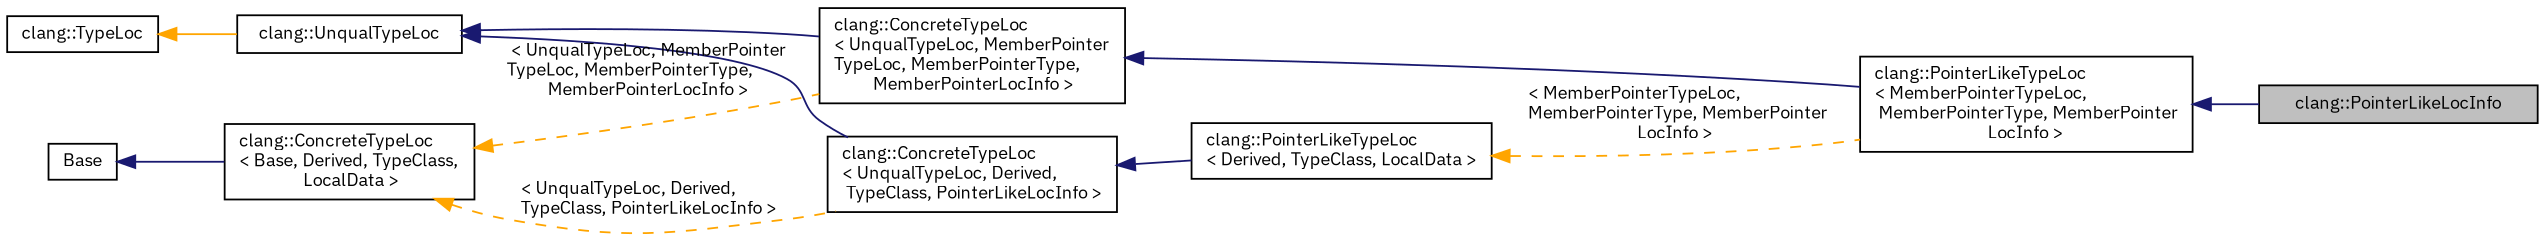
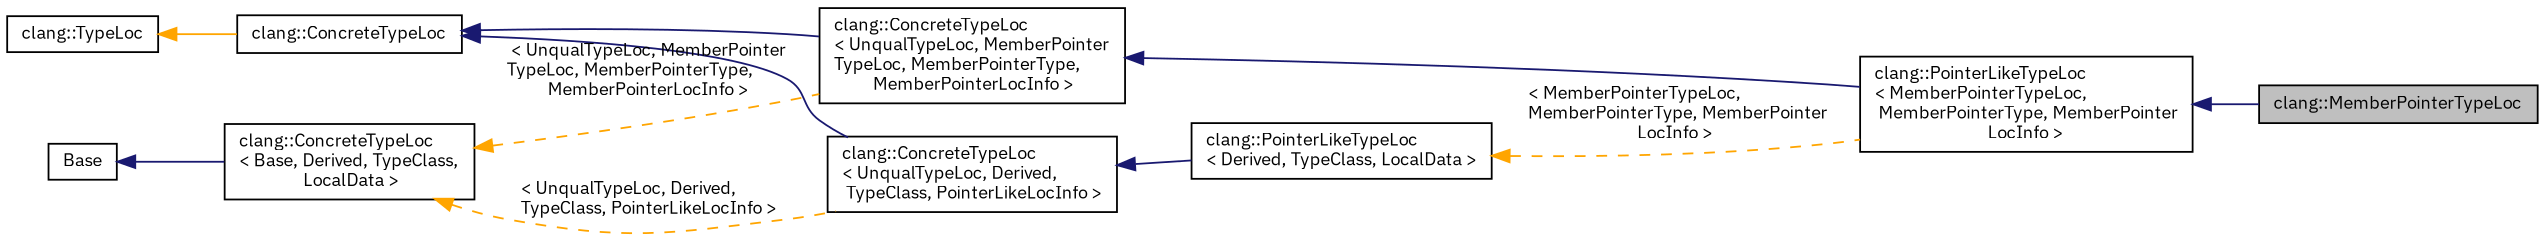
(350, 34) -> (350, 34)
(2398, 104) -> (2398, 104)
